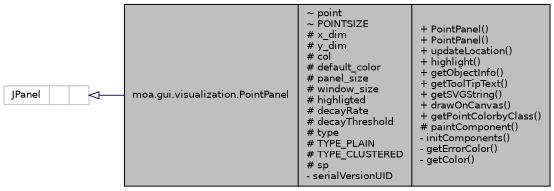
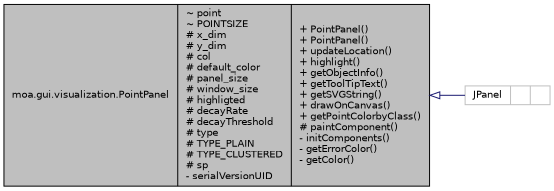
(112, 95) -> (452, 95)
